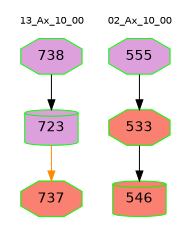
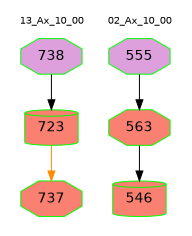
(51, 128) -> (51, 128)
(139, 128) -> (139, 128)
